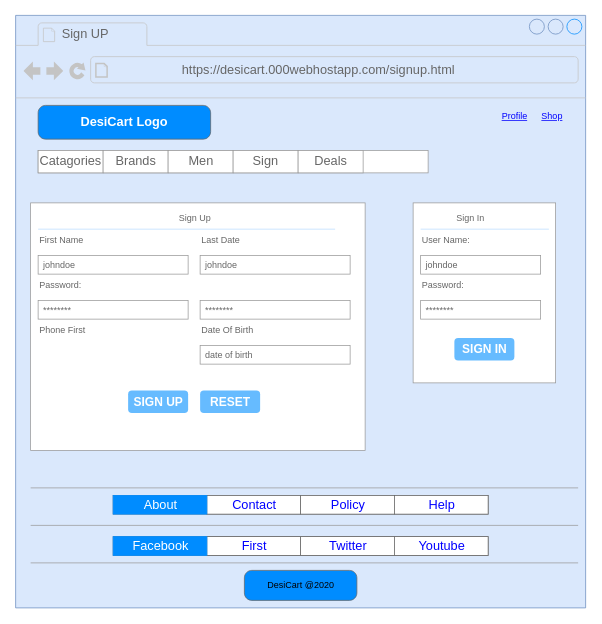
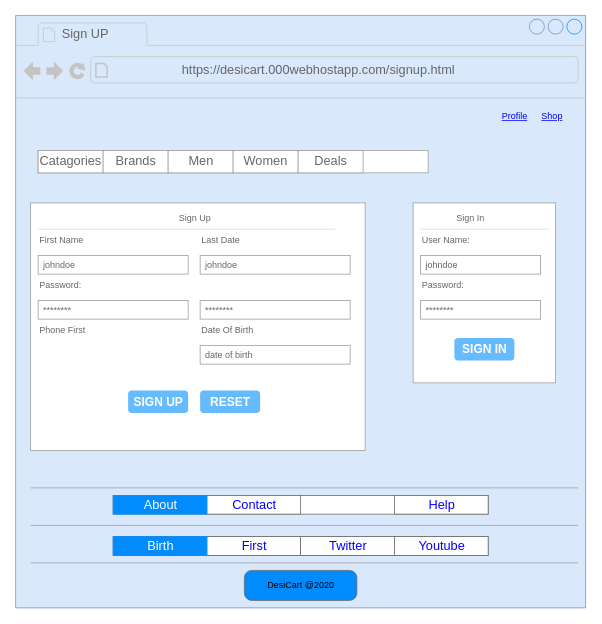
(124, 122) -> none
(266, 162) -> (266, 162)
(347, 505) -> none
(161, 546) -> (161, 546)
